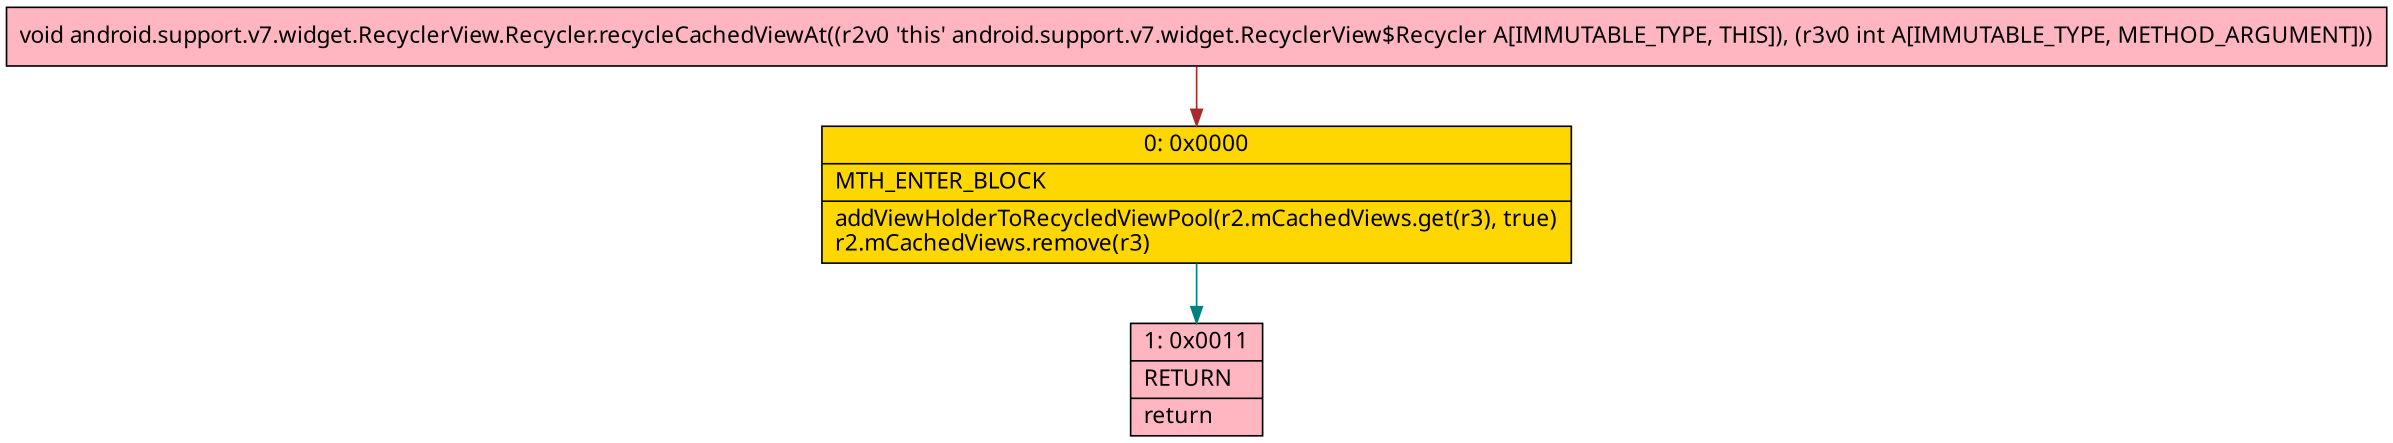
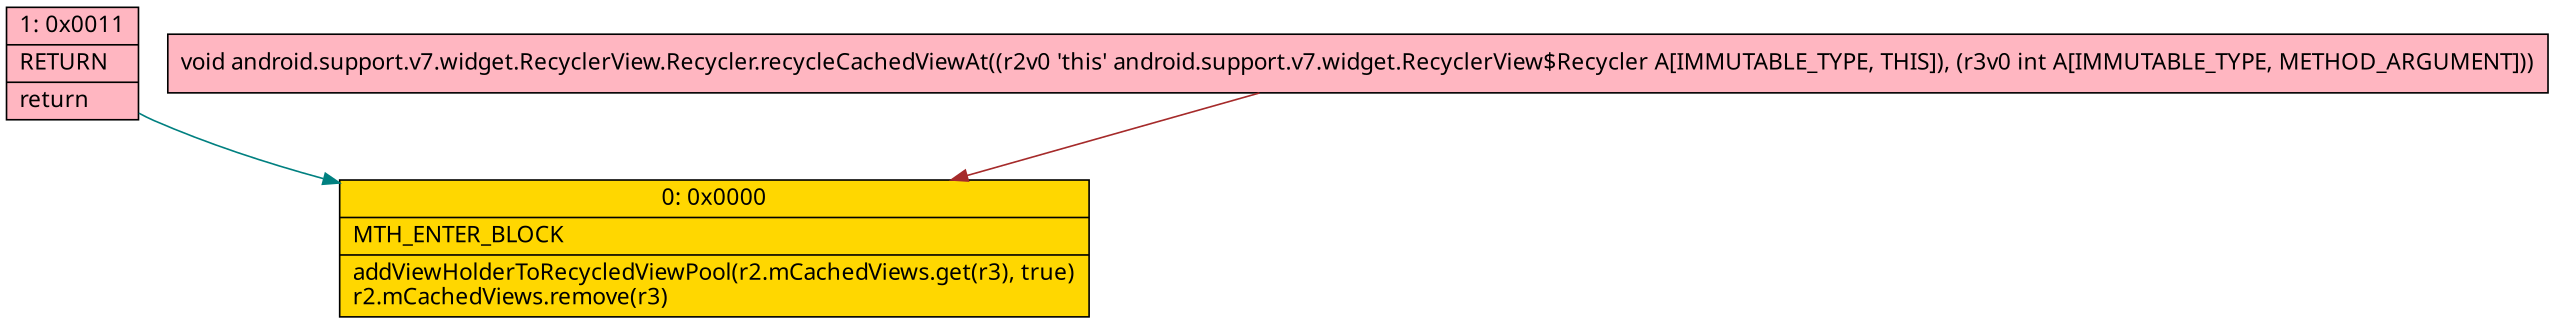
(1197, 285) -> (230, 150)
